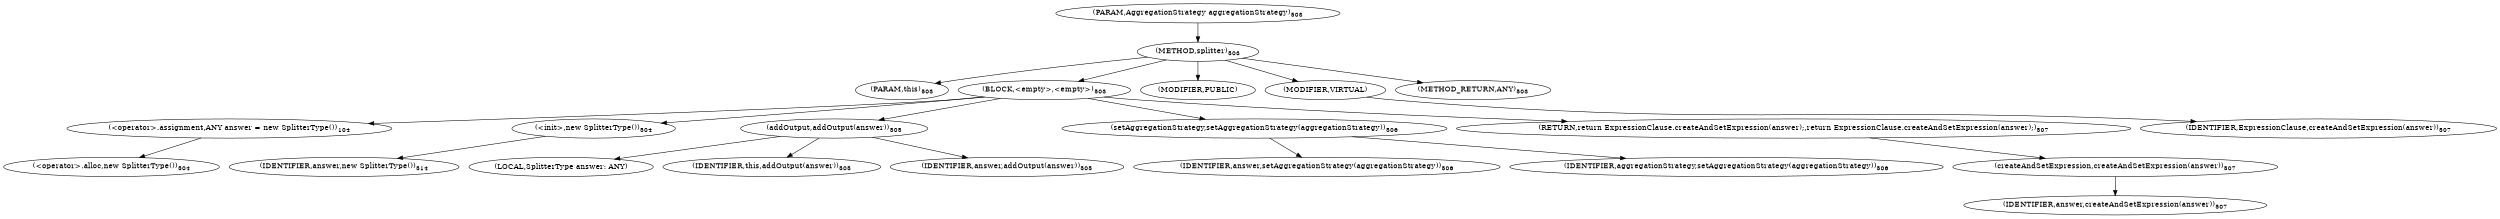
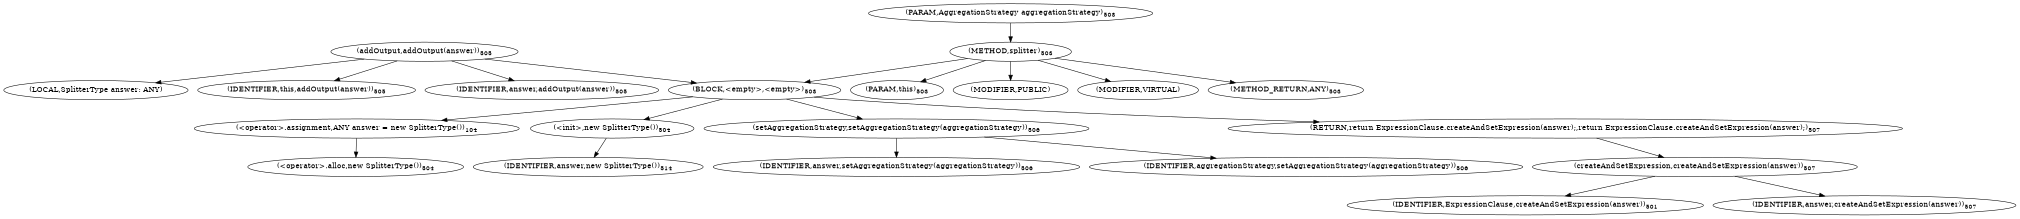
(942, 109) -> (588, 71)
(1779, 115) -> (1613, 186)
(2445, 128) -> (1652, 205)
